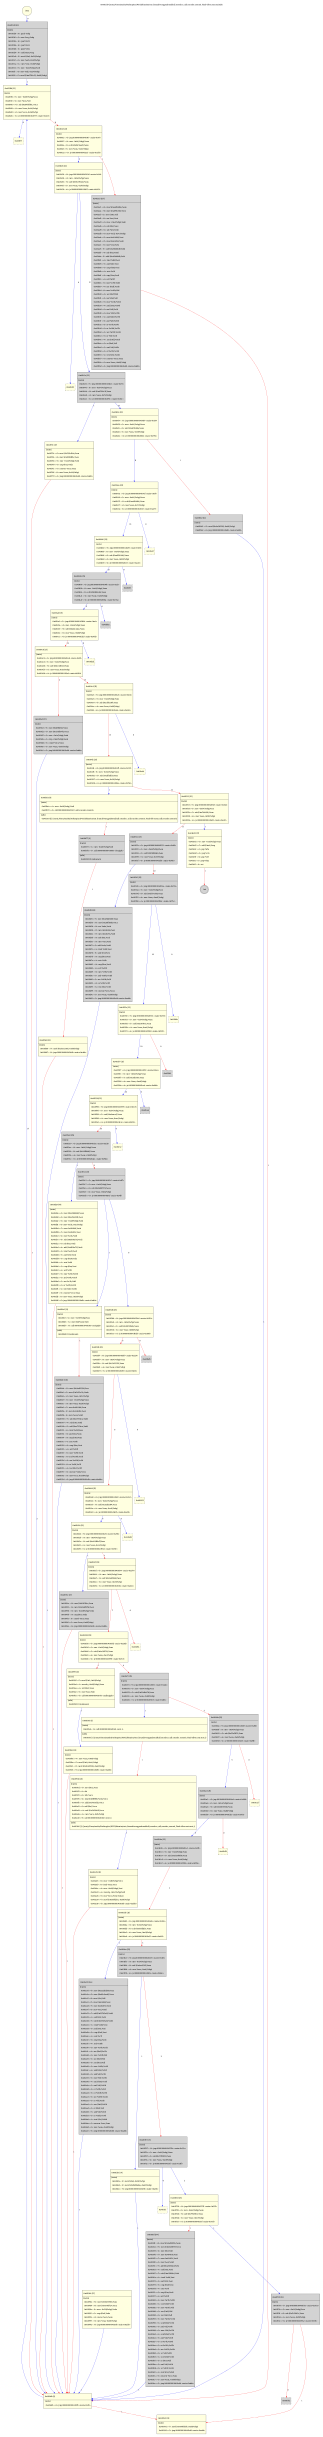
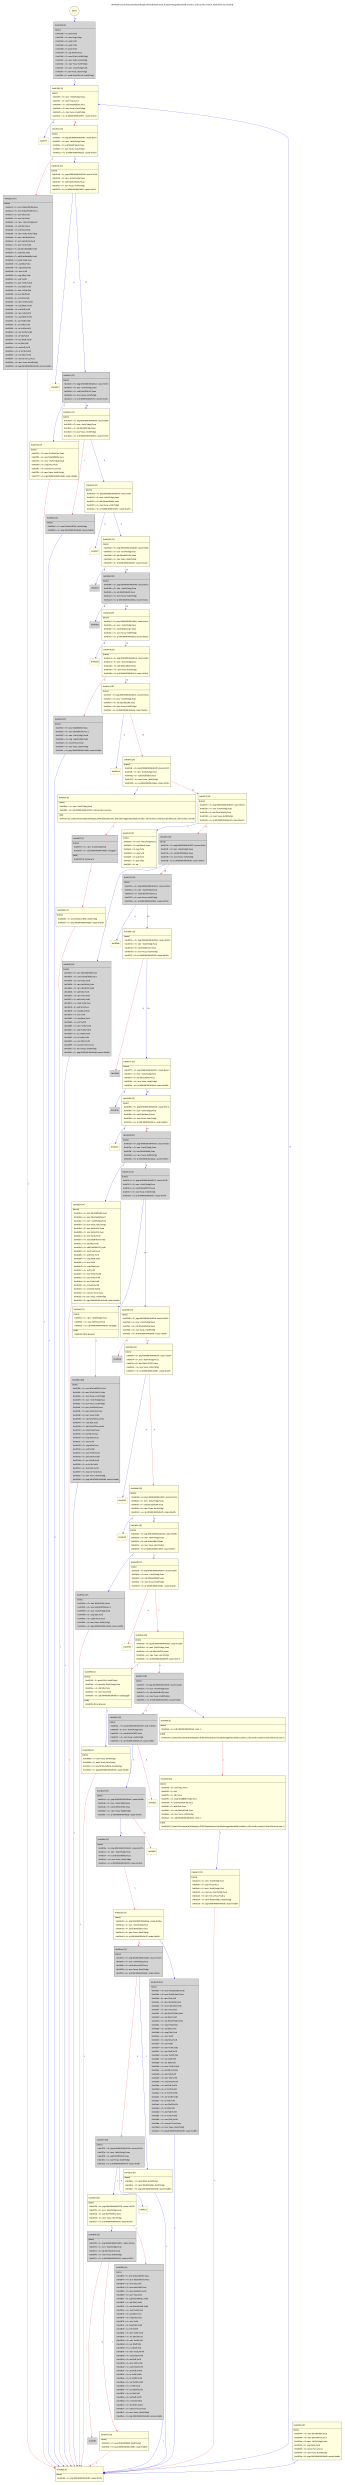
(204, 890) -> none
(124, 2413) -> (101, 2458)
